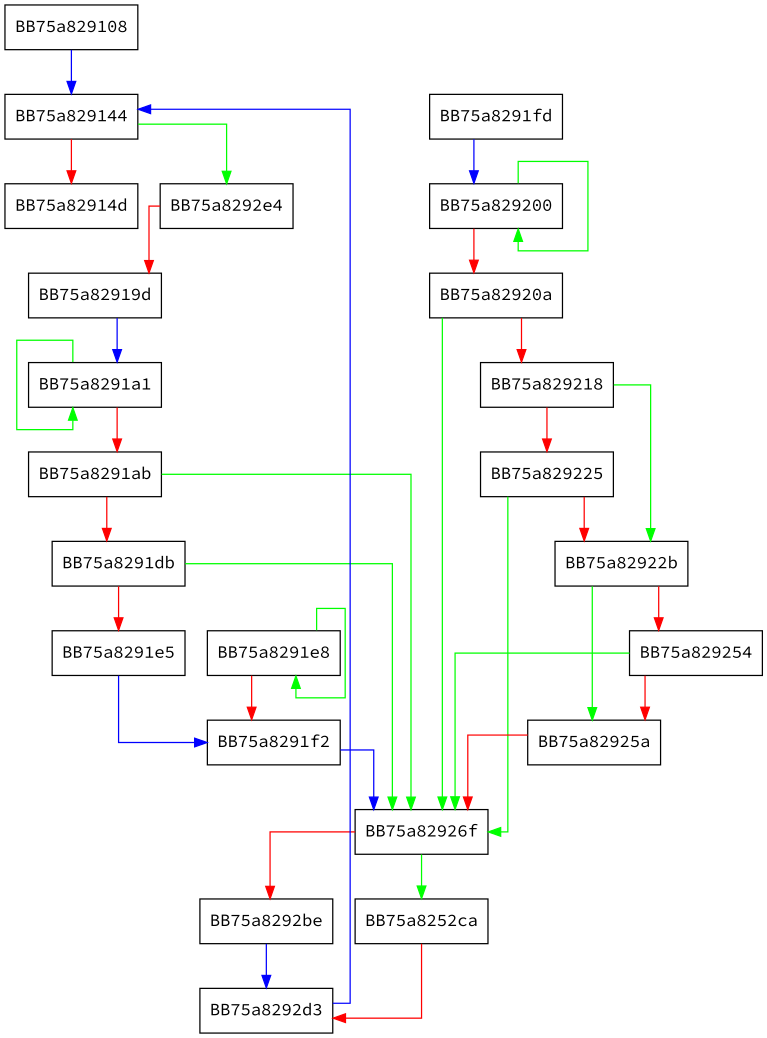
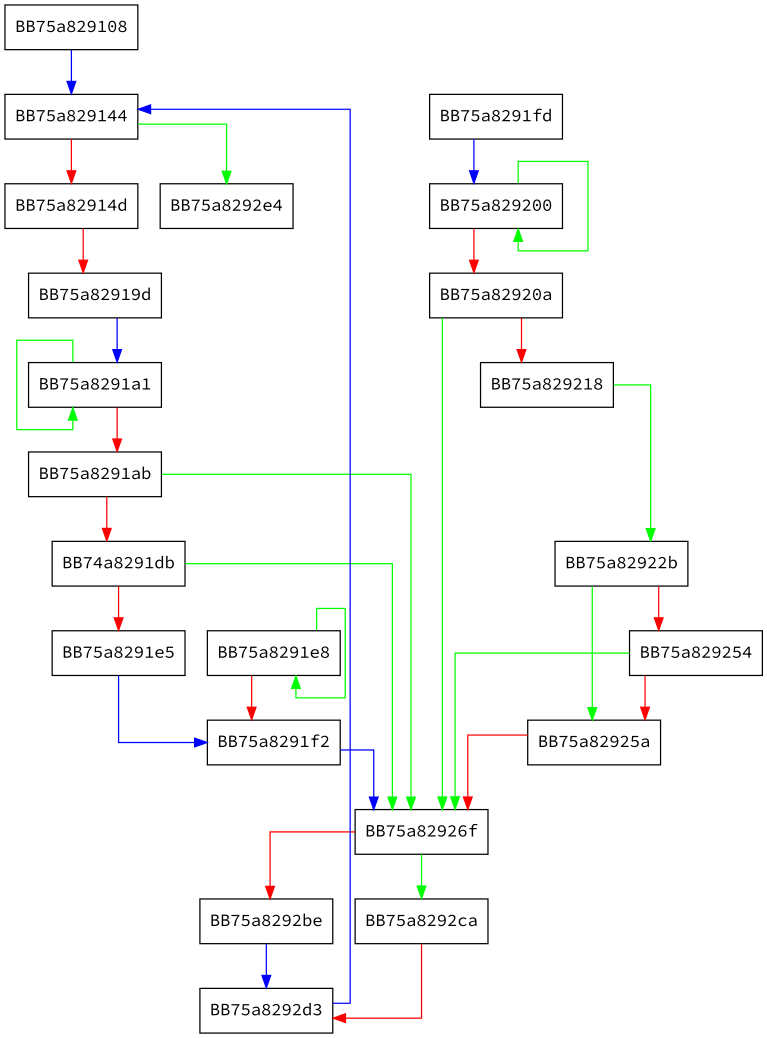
(149, 228) -> (83, 244)
(547, 474) -> none
(119, 564) -> (119, 564)
(422, 921) -> (422, 921)
